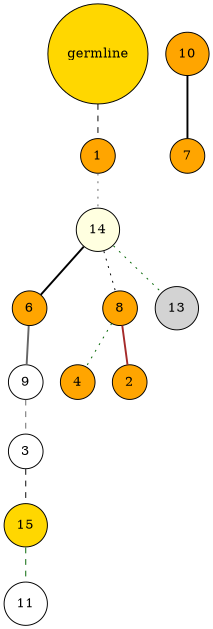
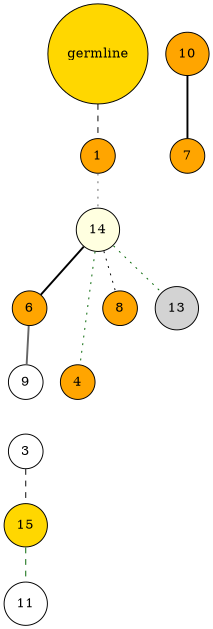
(99, 345) -> (88, 308)
(130, 382) -> none
(26, 417) -> none
